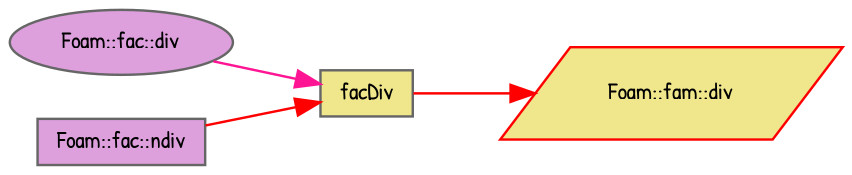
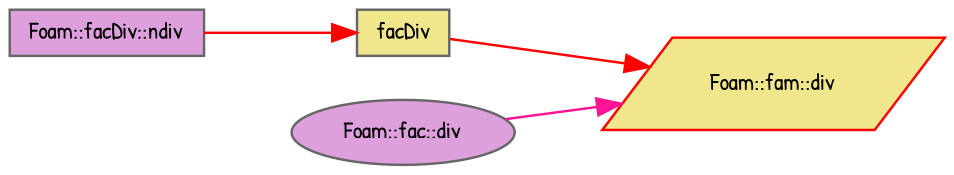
(255, 70) -> (551, 113)
(121, 142) -> (107, 33)
